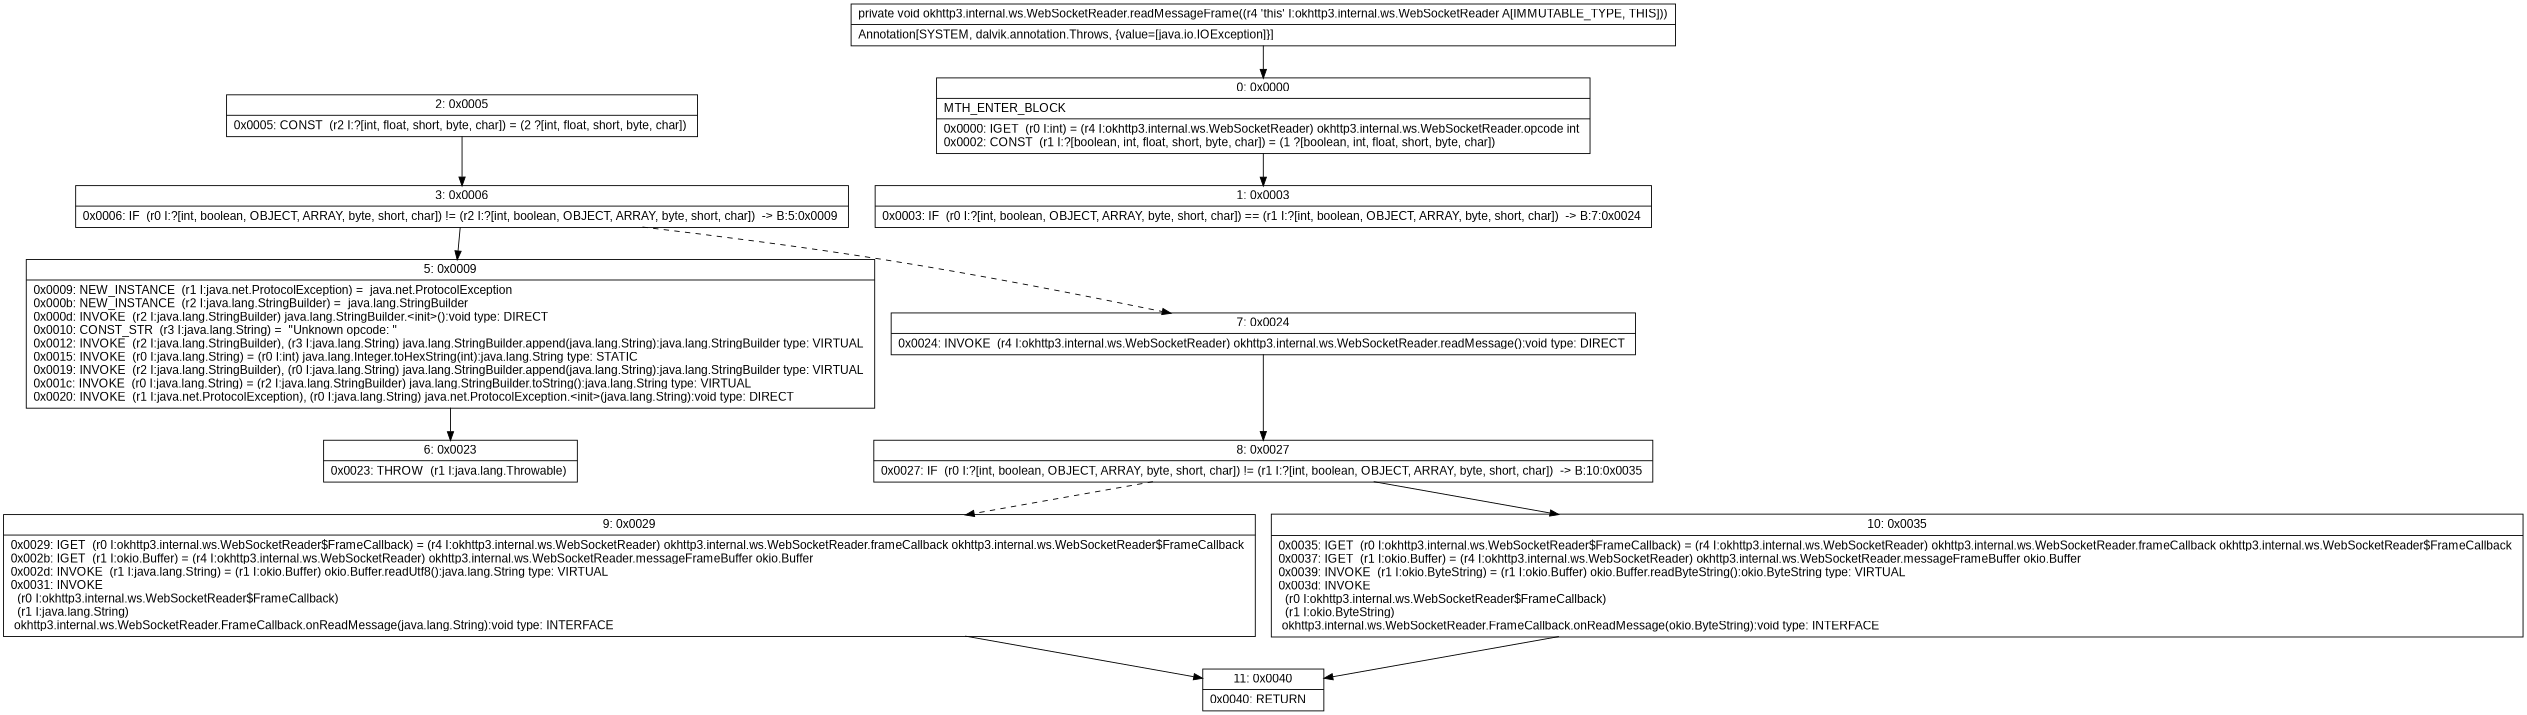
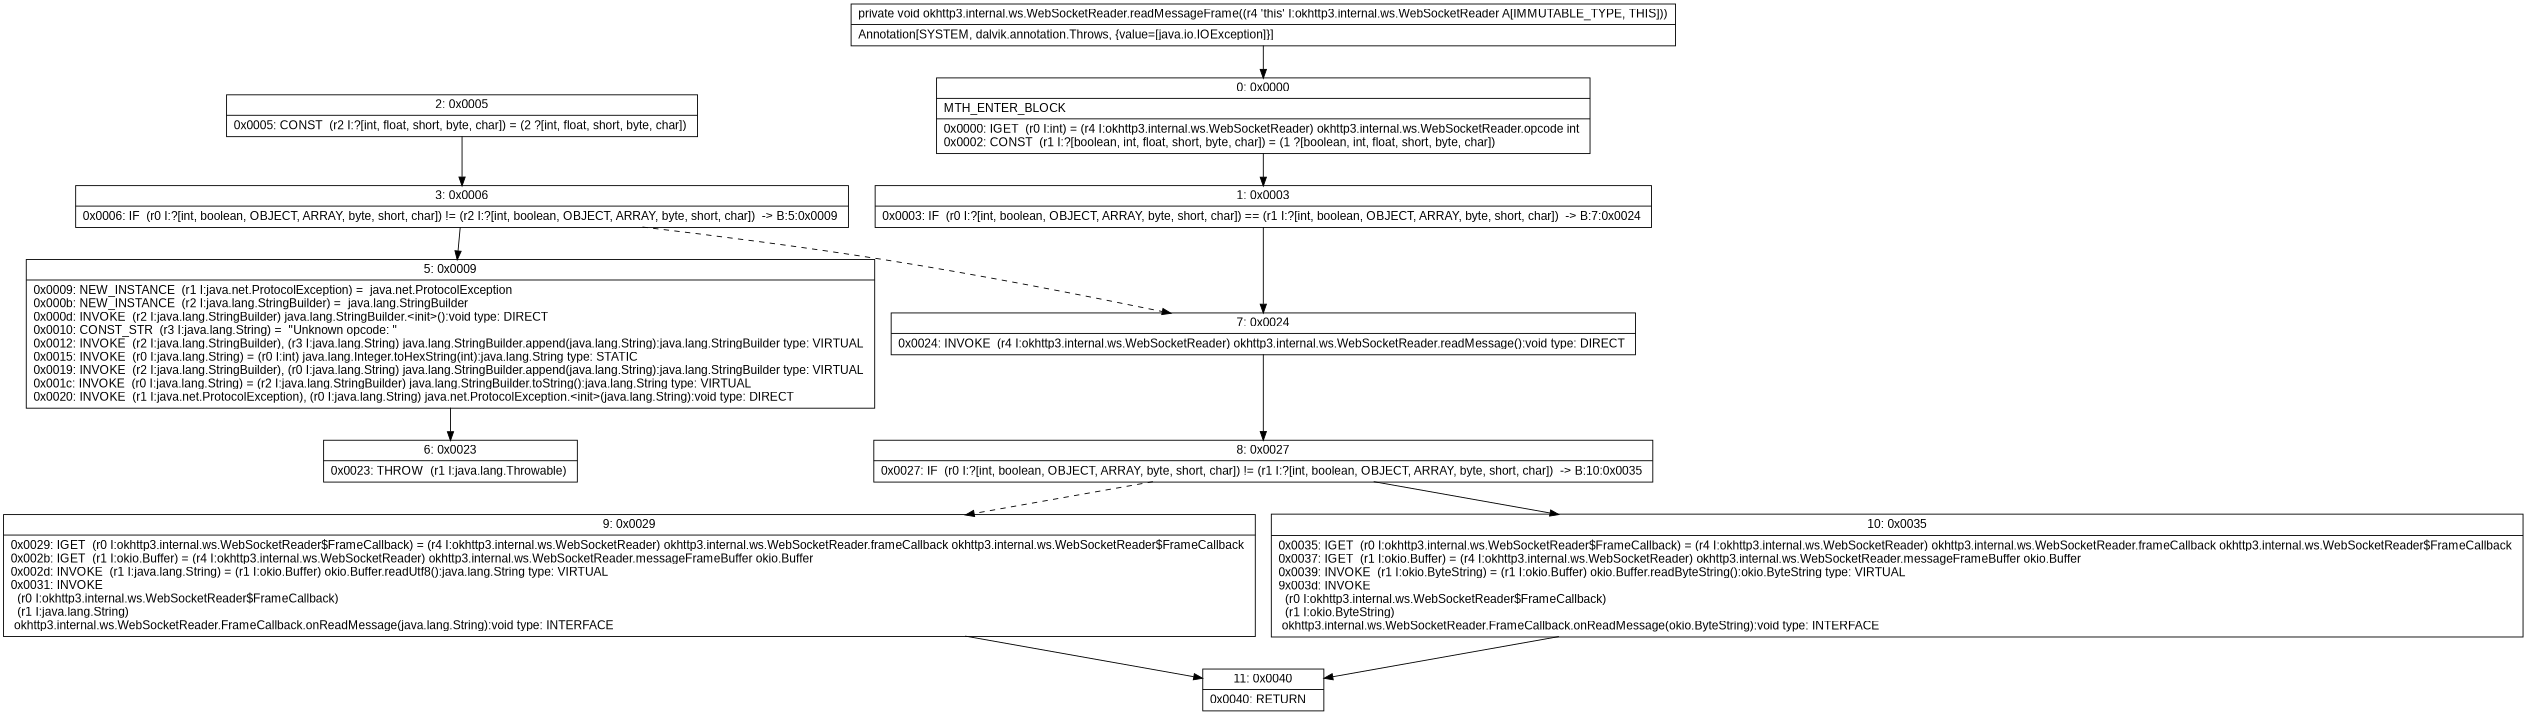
none -> (1263, 265)
(1328, 586) -> (1328, 586)
